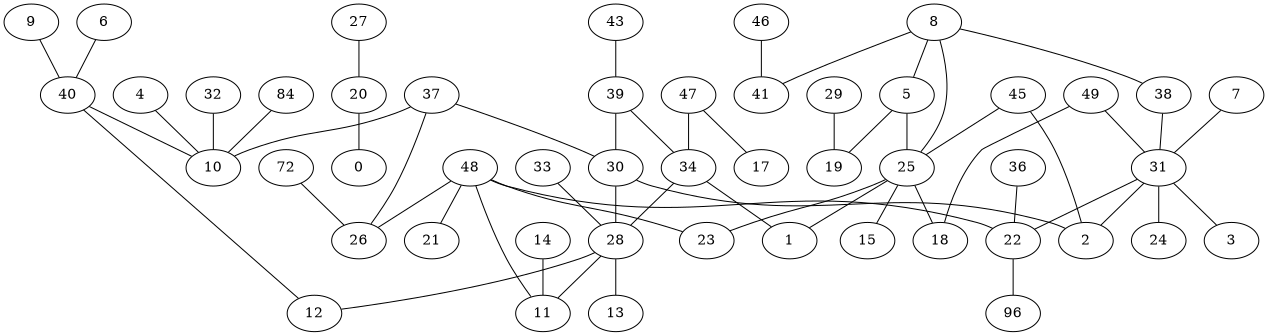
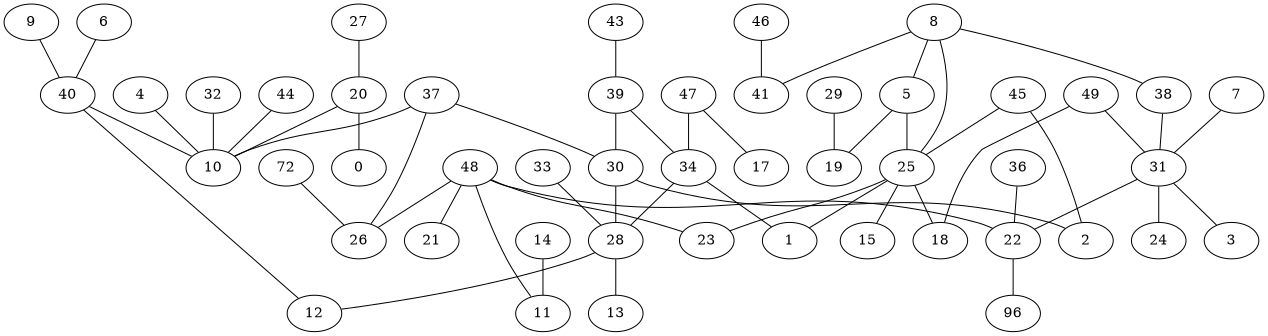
(286, 95) -> (286, 95)
none -> (286, 131)
(1122, 204) -> none
(579, 277) -> none
